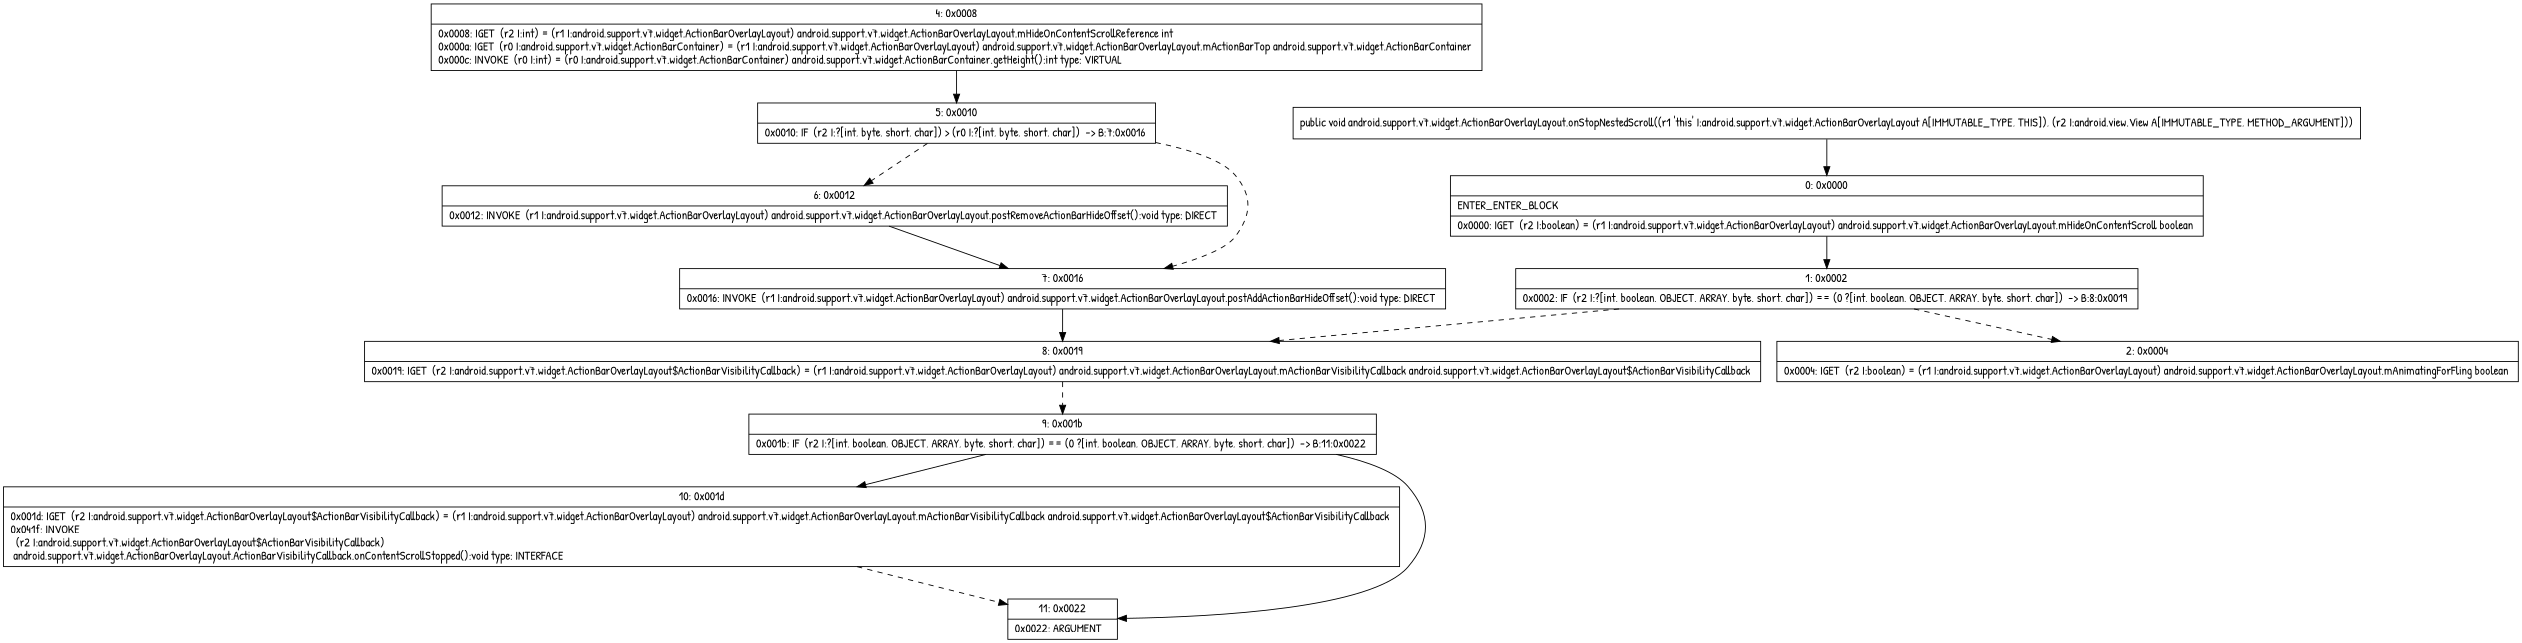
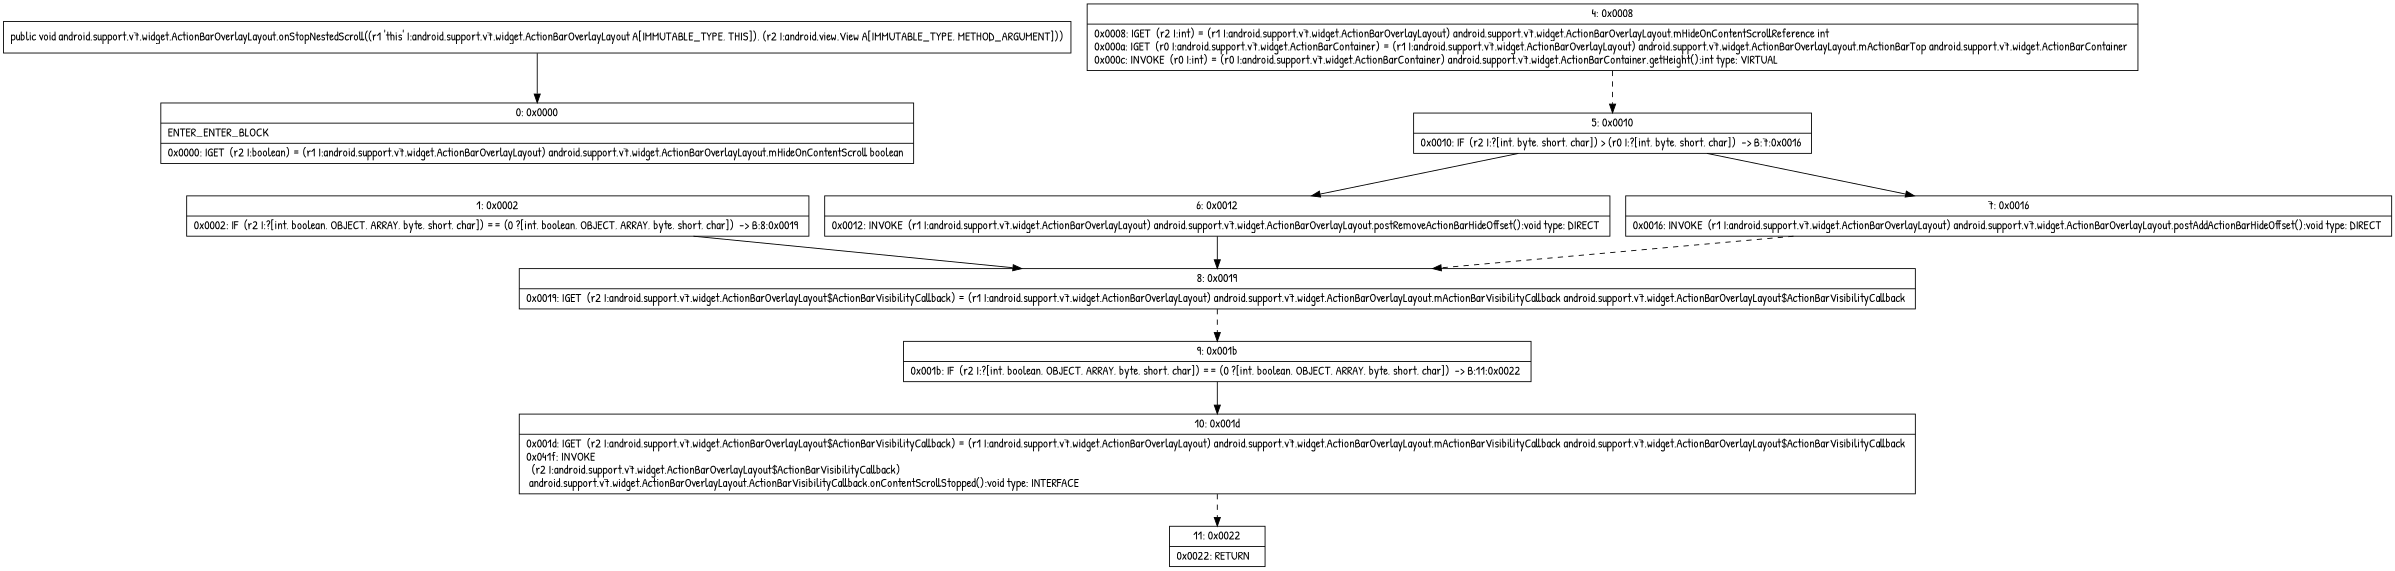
(957, 82) -> (1613, 87)
(899, 162) -> (1419, 174)
(1247, 197) -> (1806, 174)
(944, 246) -> (1217, 248)
(1827, 248) -> none
(1063, 321) -> (1617, 252)
(1449, 325) -> (853, 252)
(2148, 362) -> none
(1355, 594) -> none
(1063, 629) -> (1217, 556)
